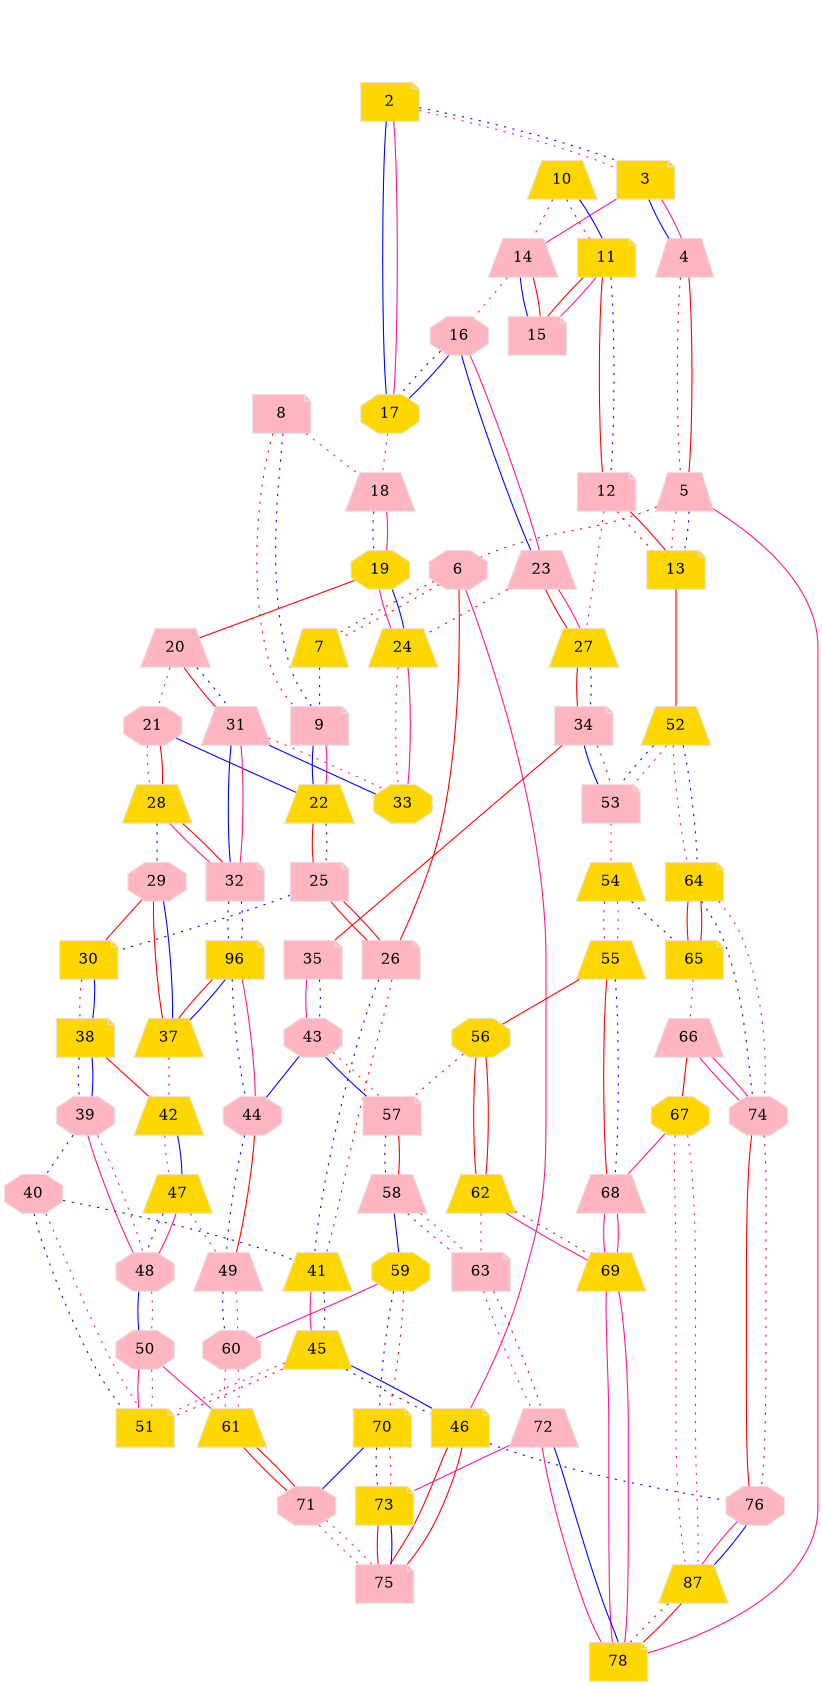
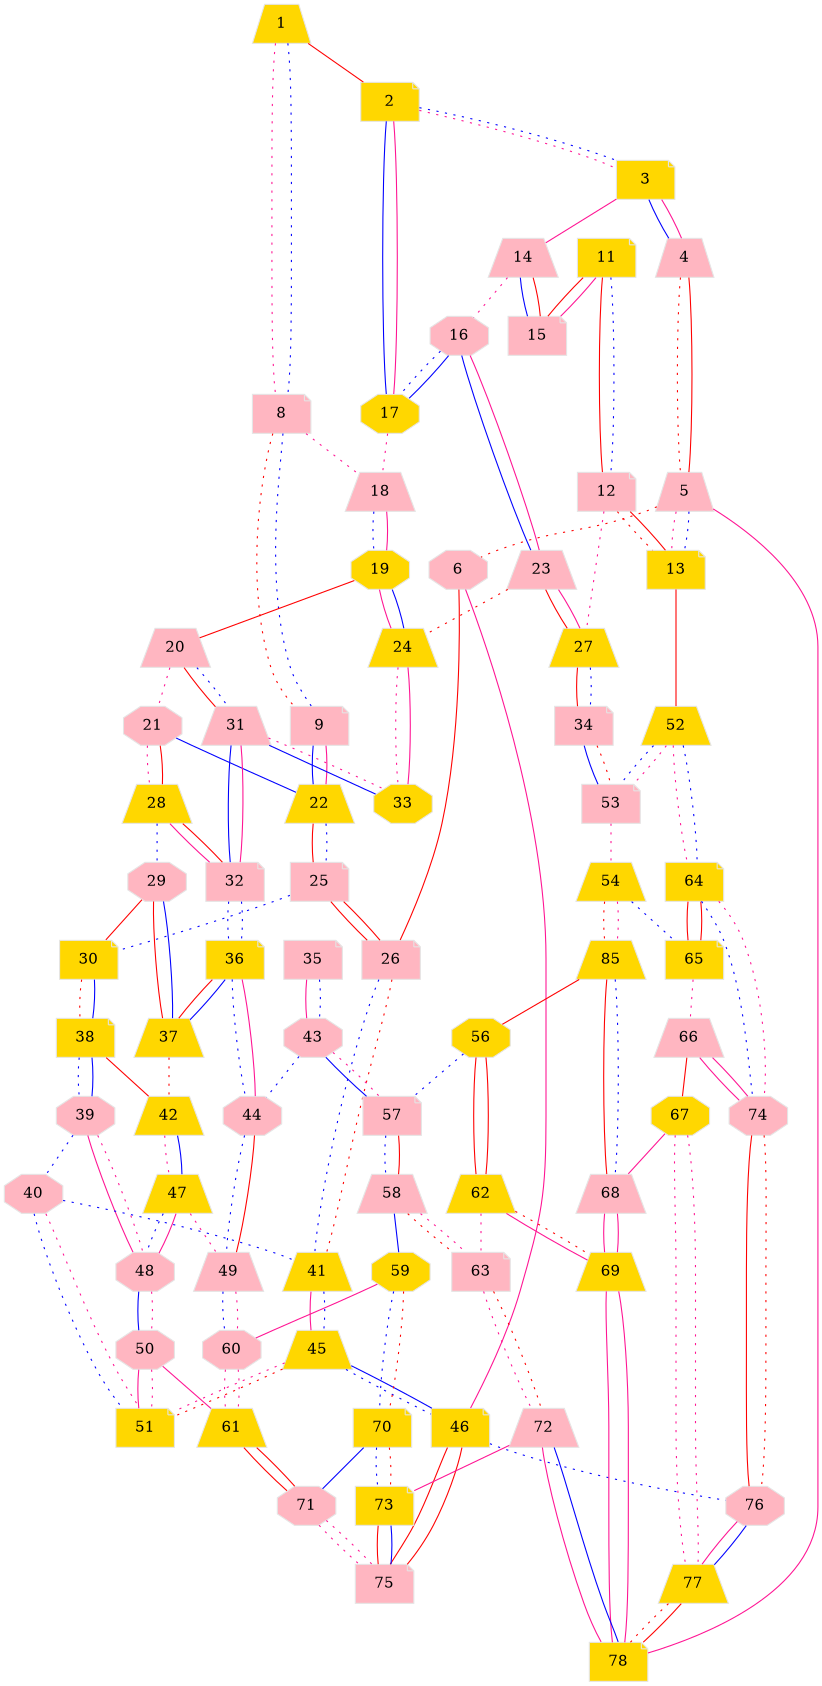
none -> (282, 24)
(562, 180) -> none
(320, 648) -> none
(449, 843) -> none
(235, 960) -> (235, 960)
(611, 960) -> (611, 960)
(439, 1075) -> (439, 1075)
(283, 1077) -> (283, 1077)
(693, 1584) -> (693, 1584)
